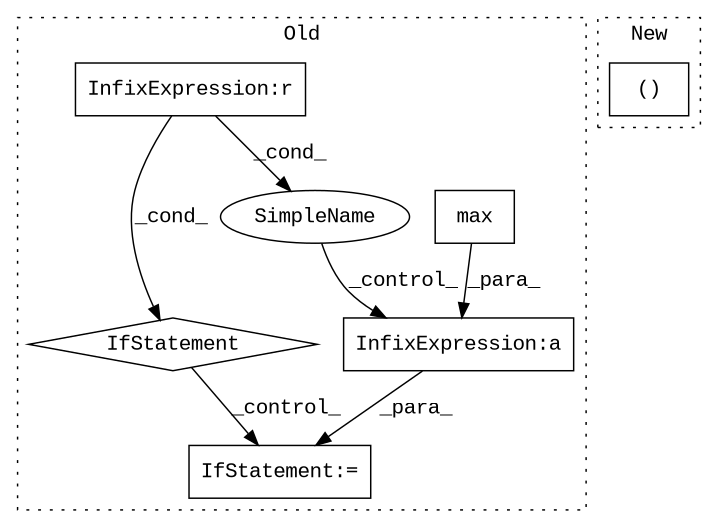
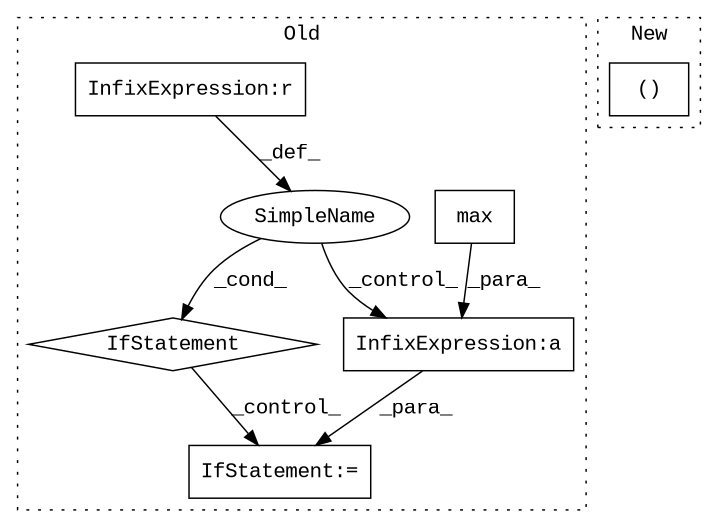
(290, 153) -> (290, 153)
(132, 208) -> (218, 266)
